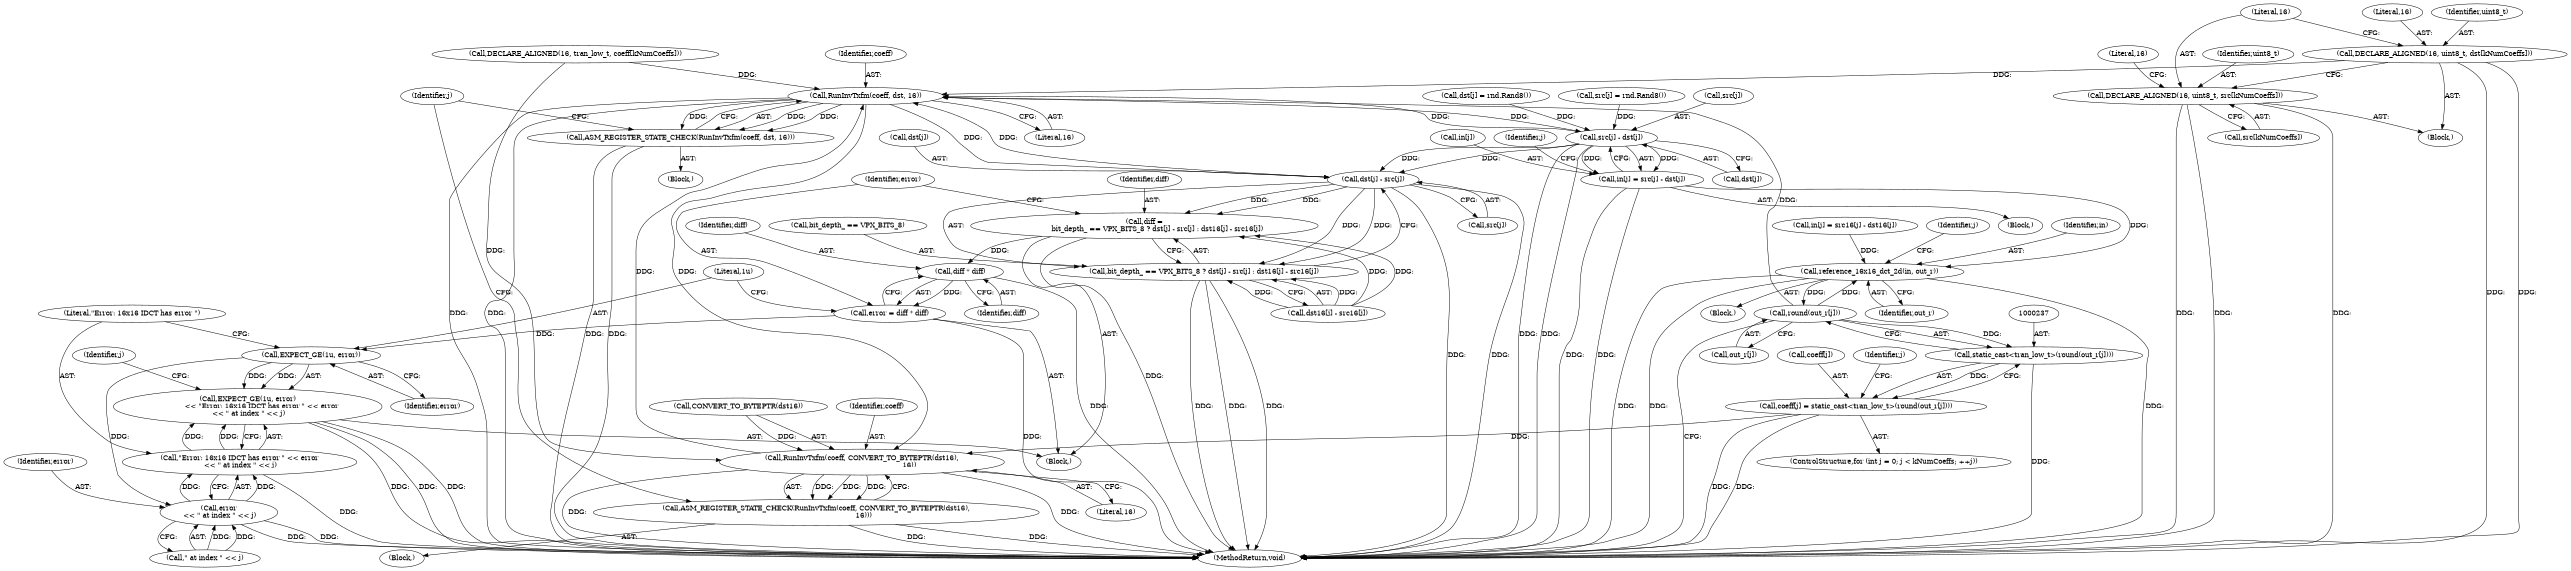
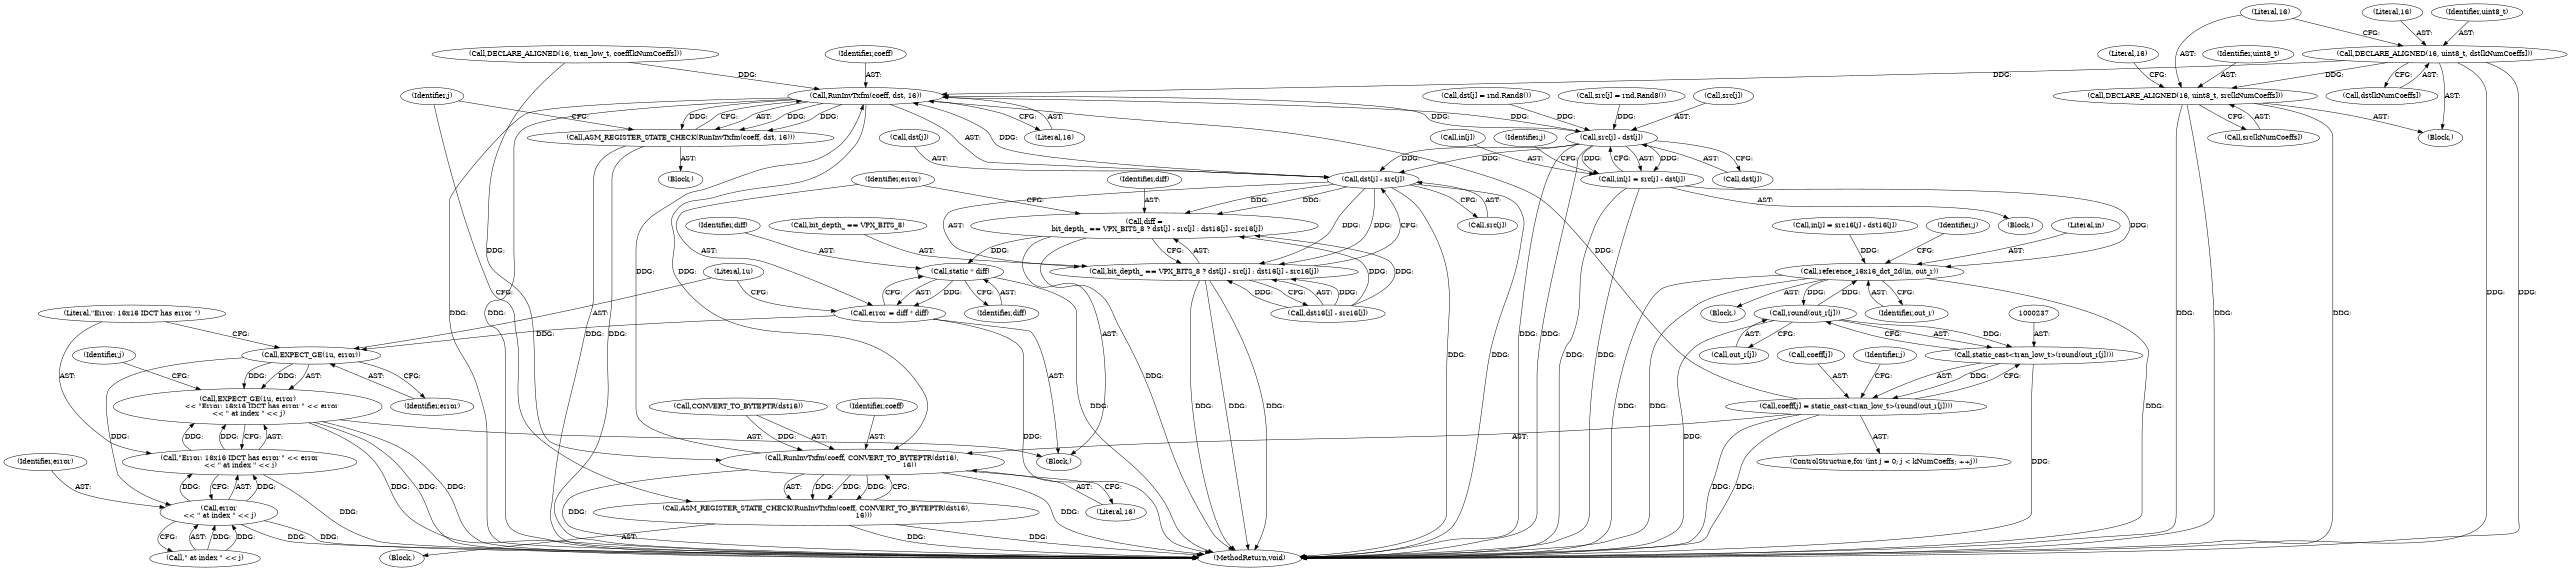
(2336, 75) -> (2336, 75)
none -> (2382, 96)
(1448, 106) -> (1430, 160)
(974, 138) -> (974, 138)
(2086, 226) -> (2086, 226)
(960, 272) -> (960, 272)
(1521, 437) -> (1521, 437)
(1694, 437) -> (1694, 437)
